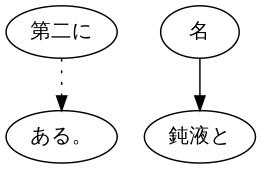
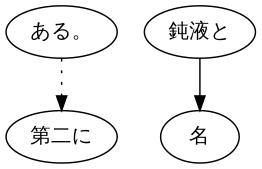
(62, 77) -> (62, 77)
(200, 77) -> (200, 77)
